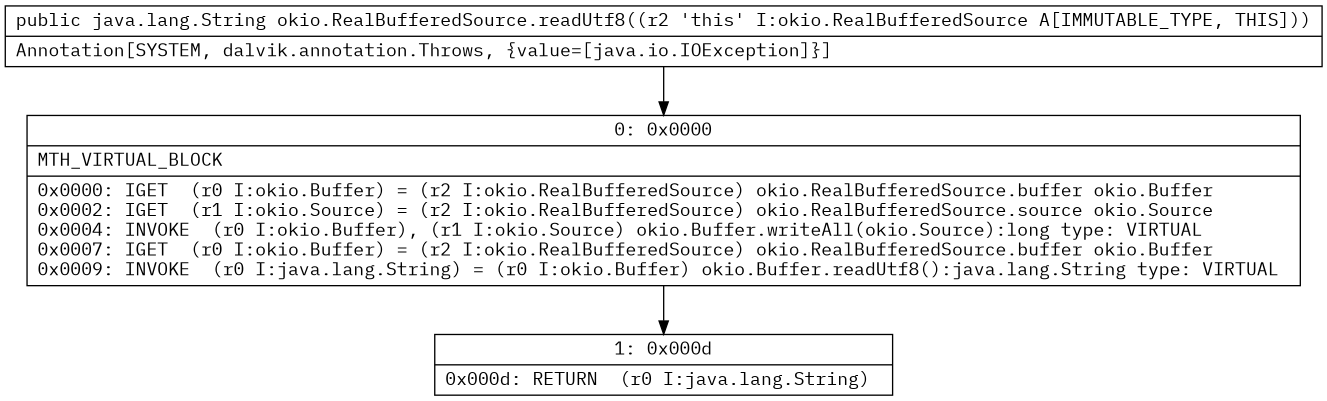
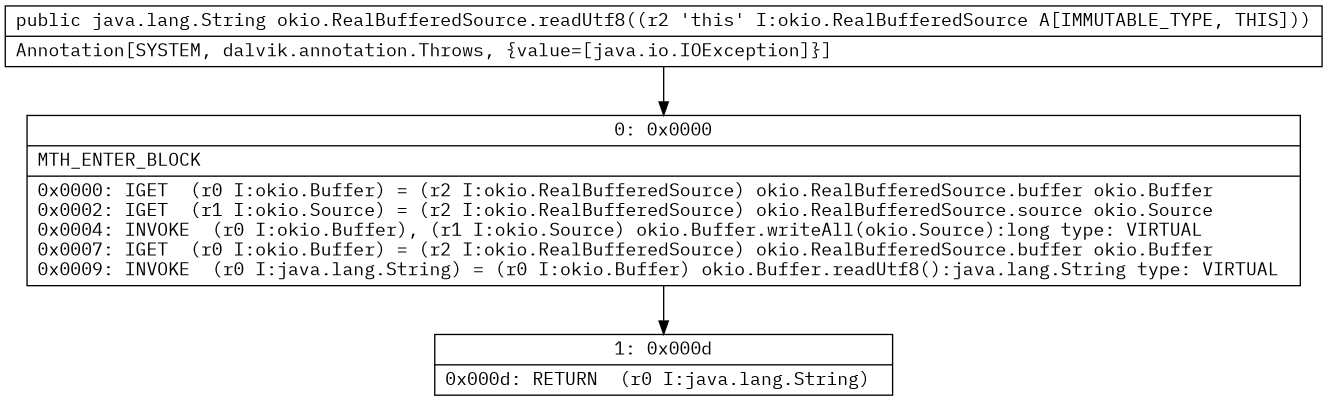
(131, 160) -> (119, 160)
